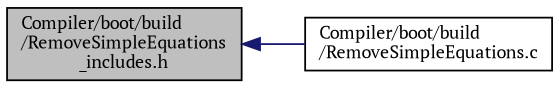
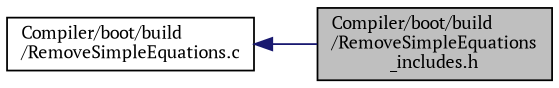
(283, 44) -> (295, 44)
